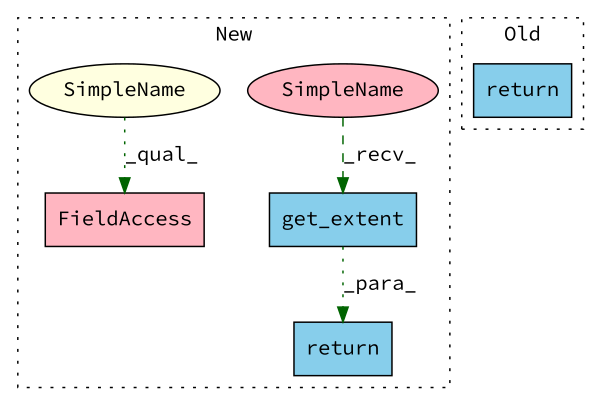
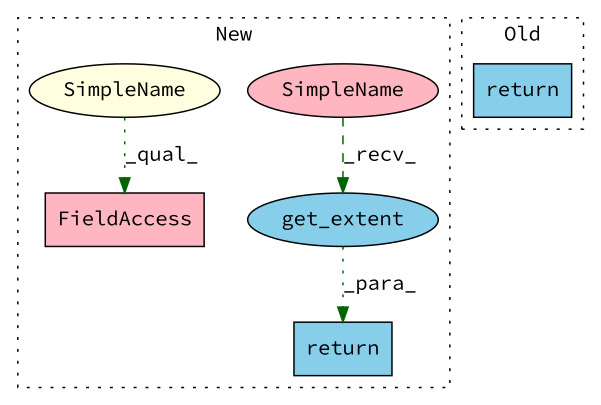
(343, 220) -> (343, 220)
